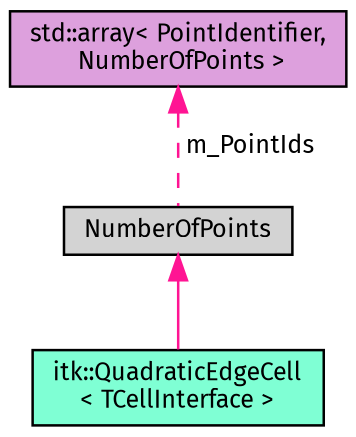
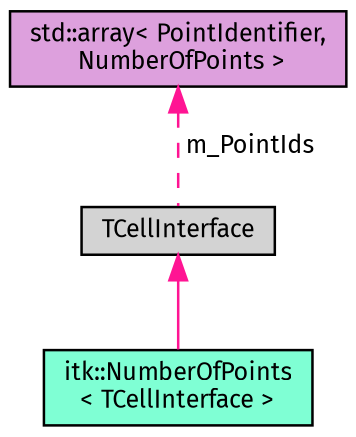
(178, 231) -> (178, 231)
(178, 388) -> (178, 388)
